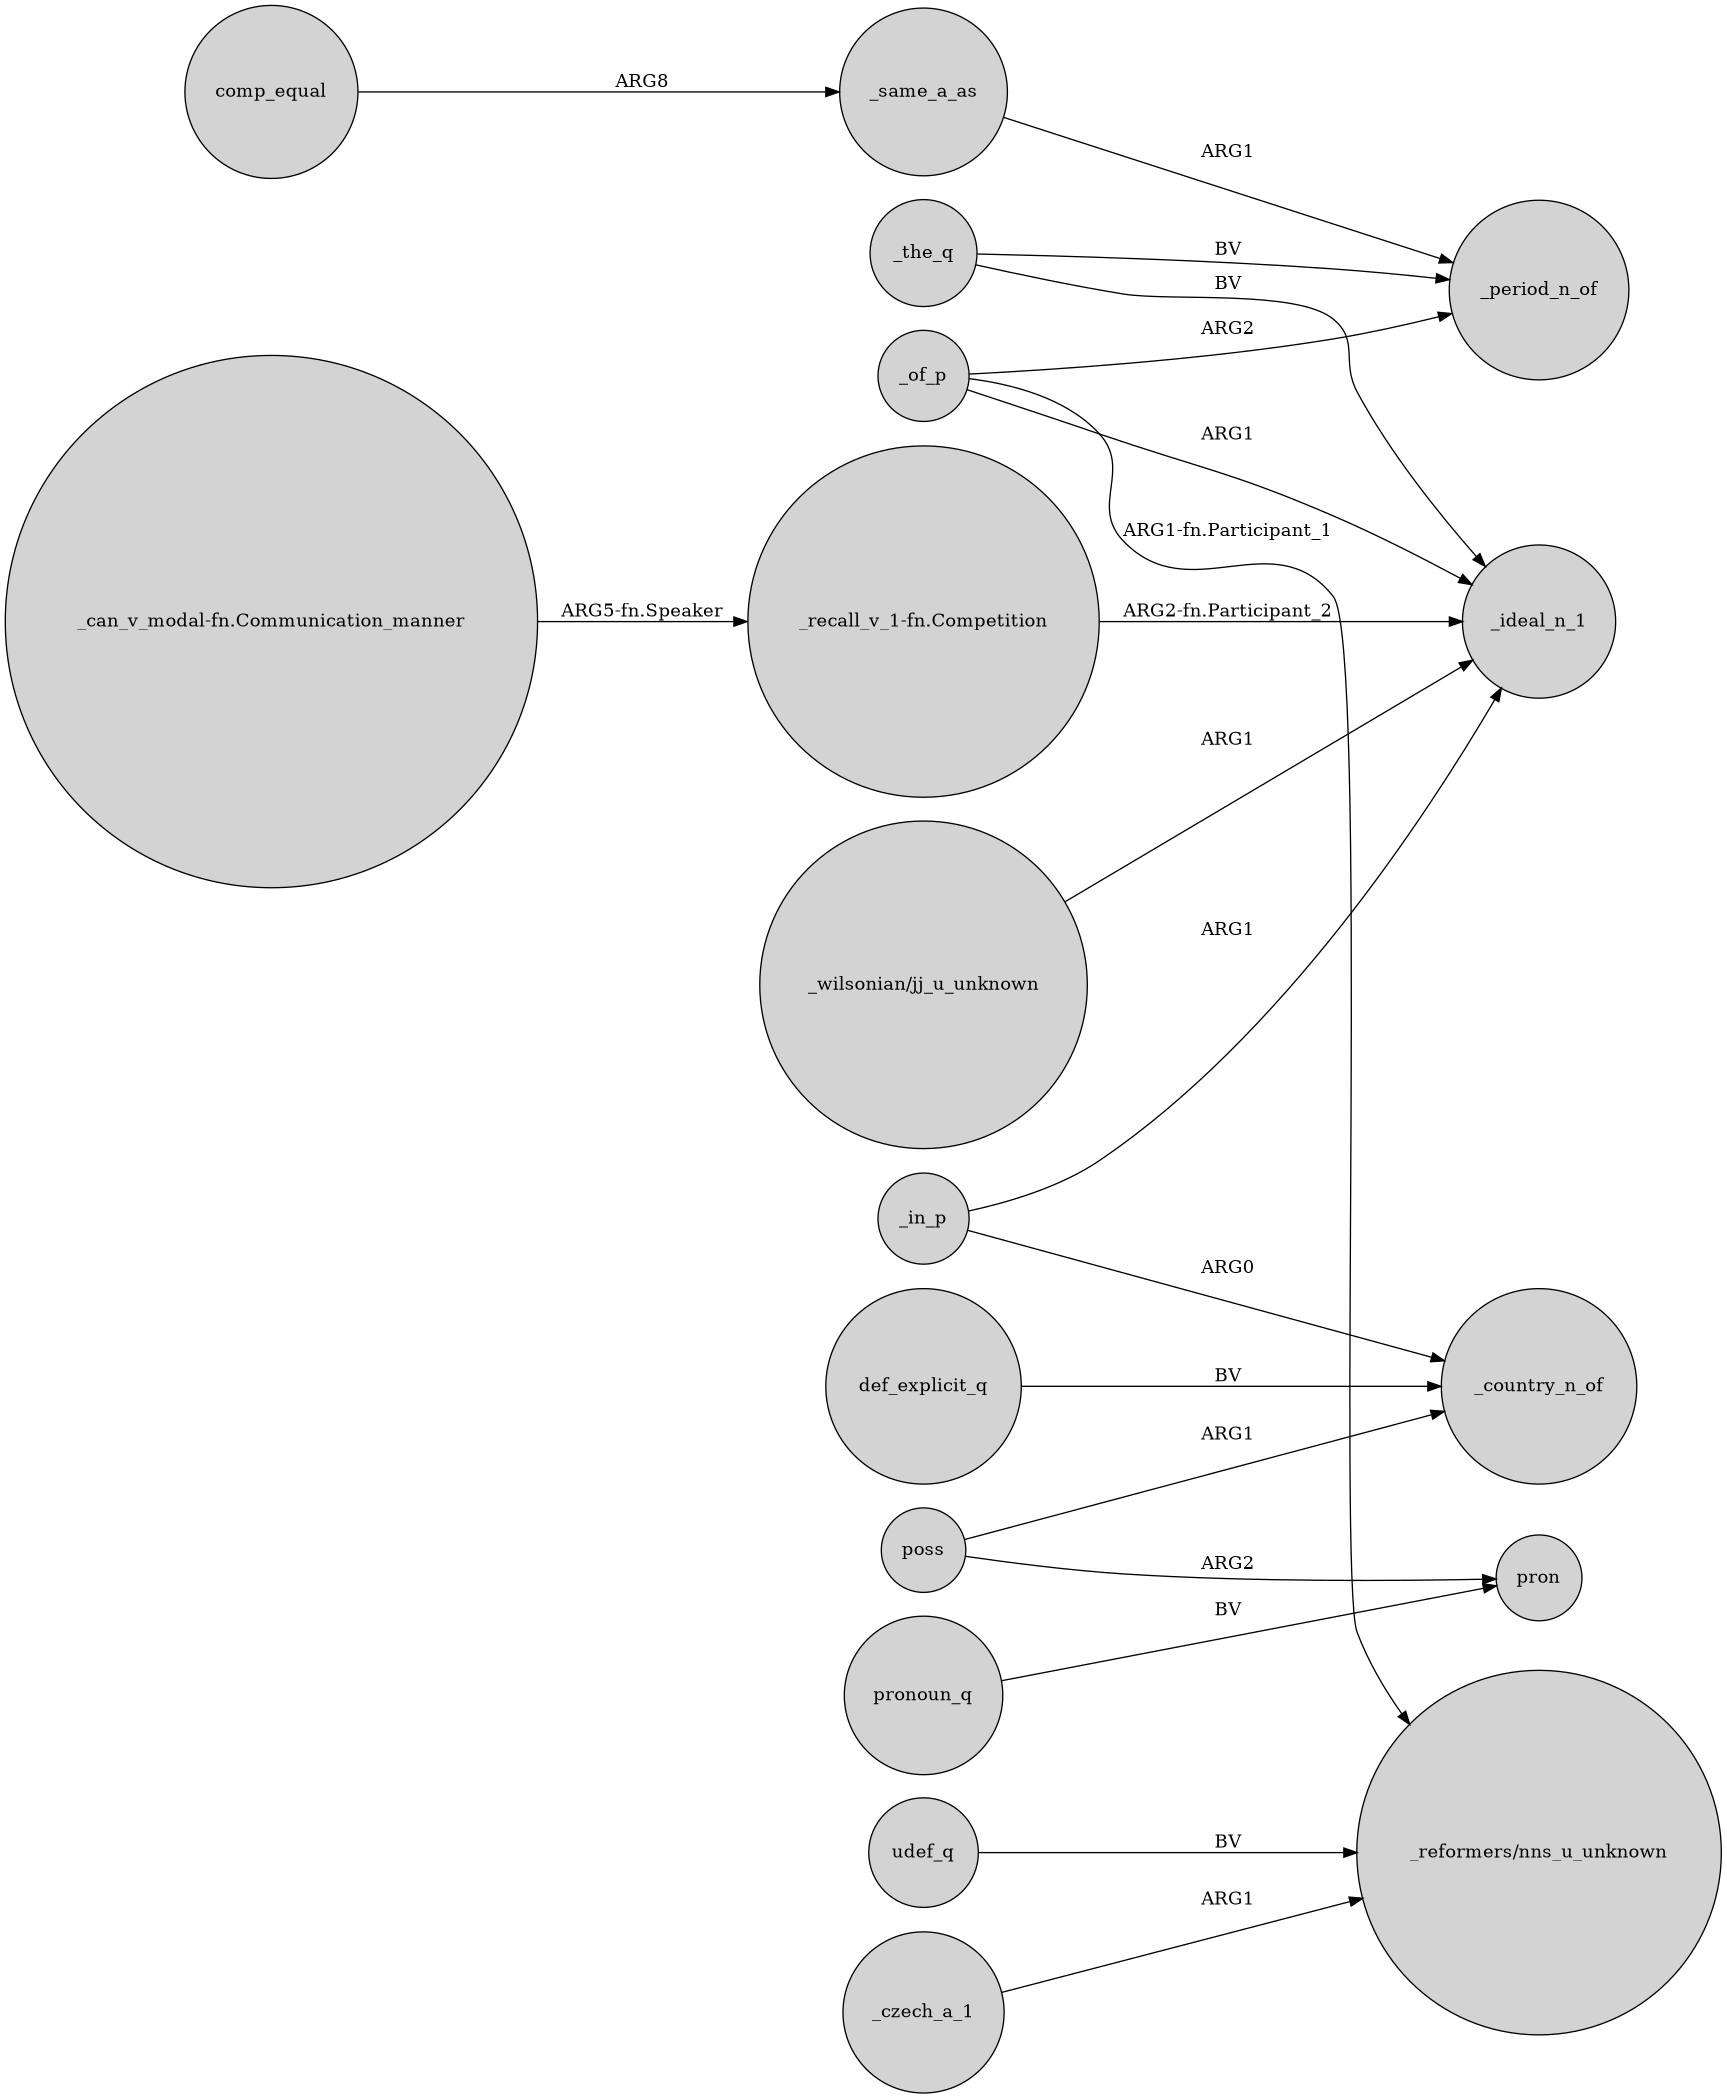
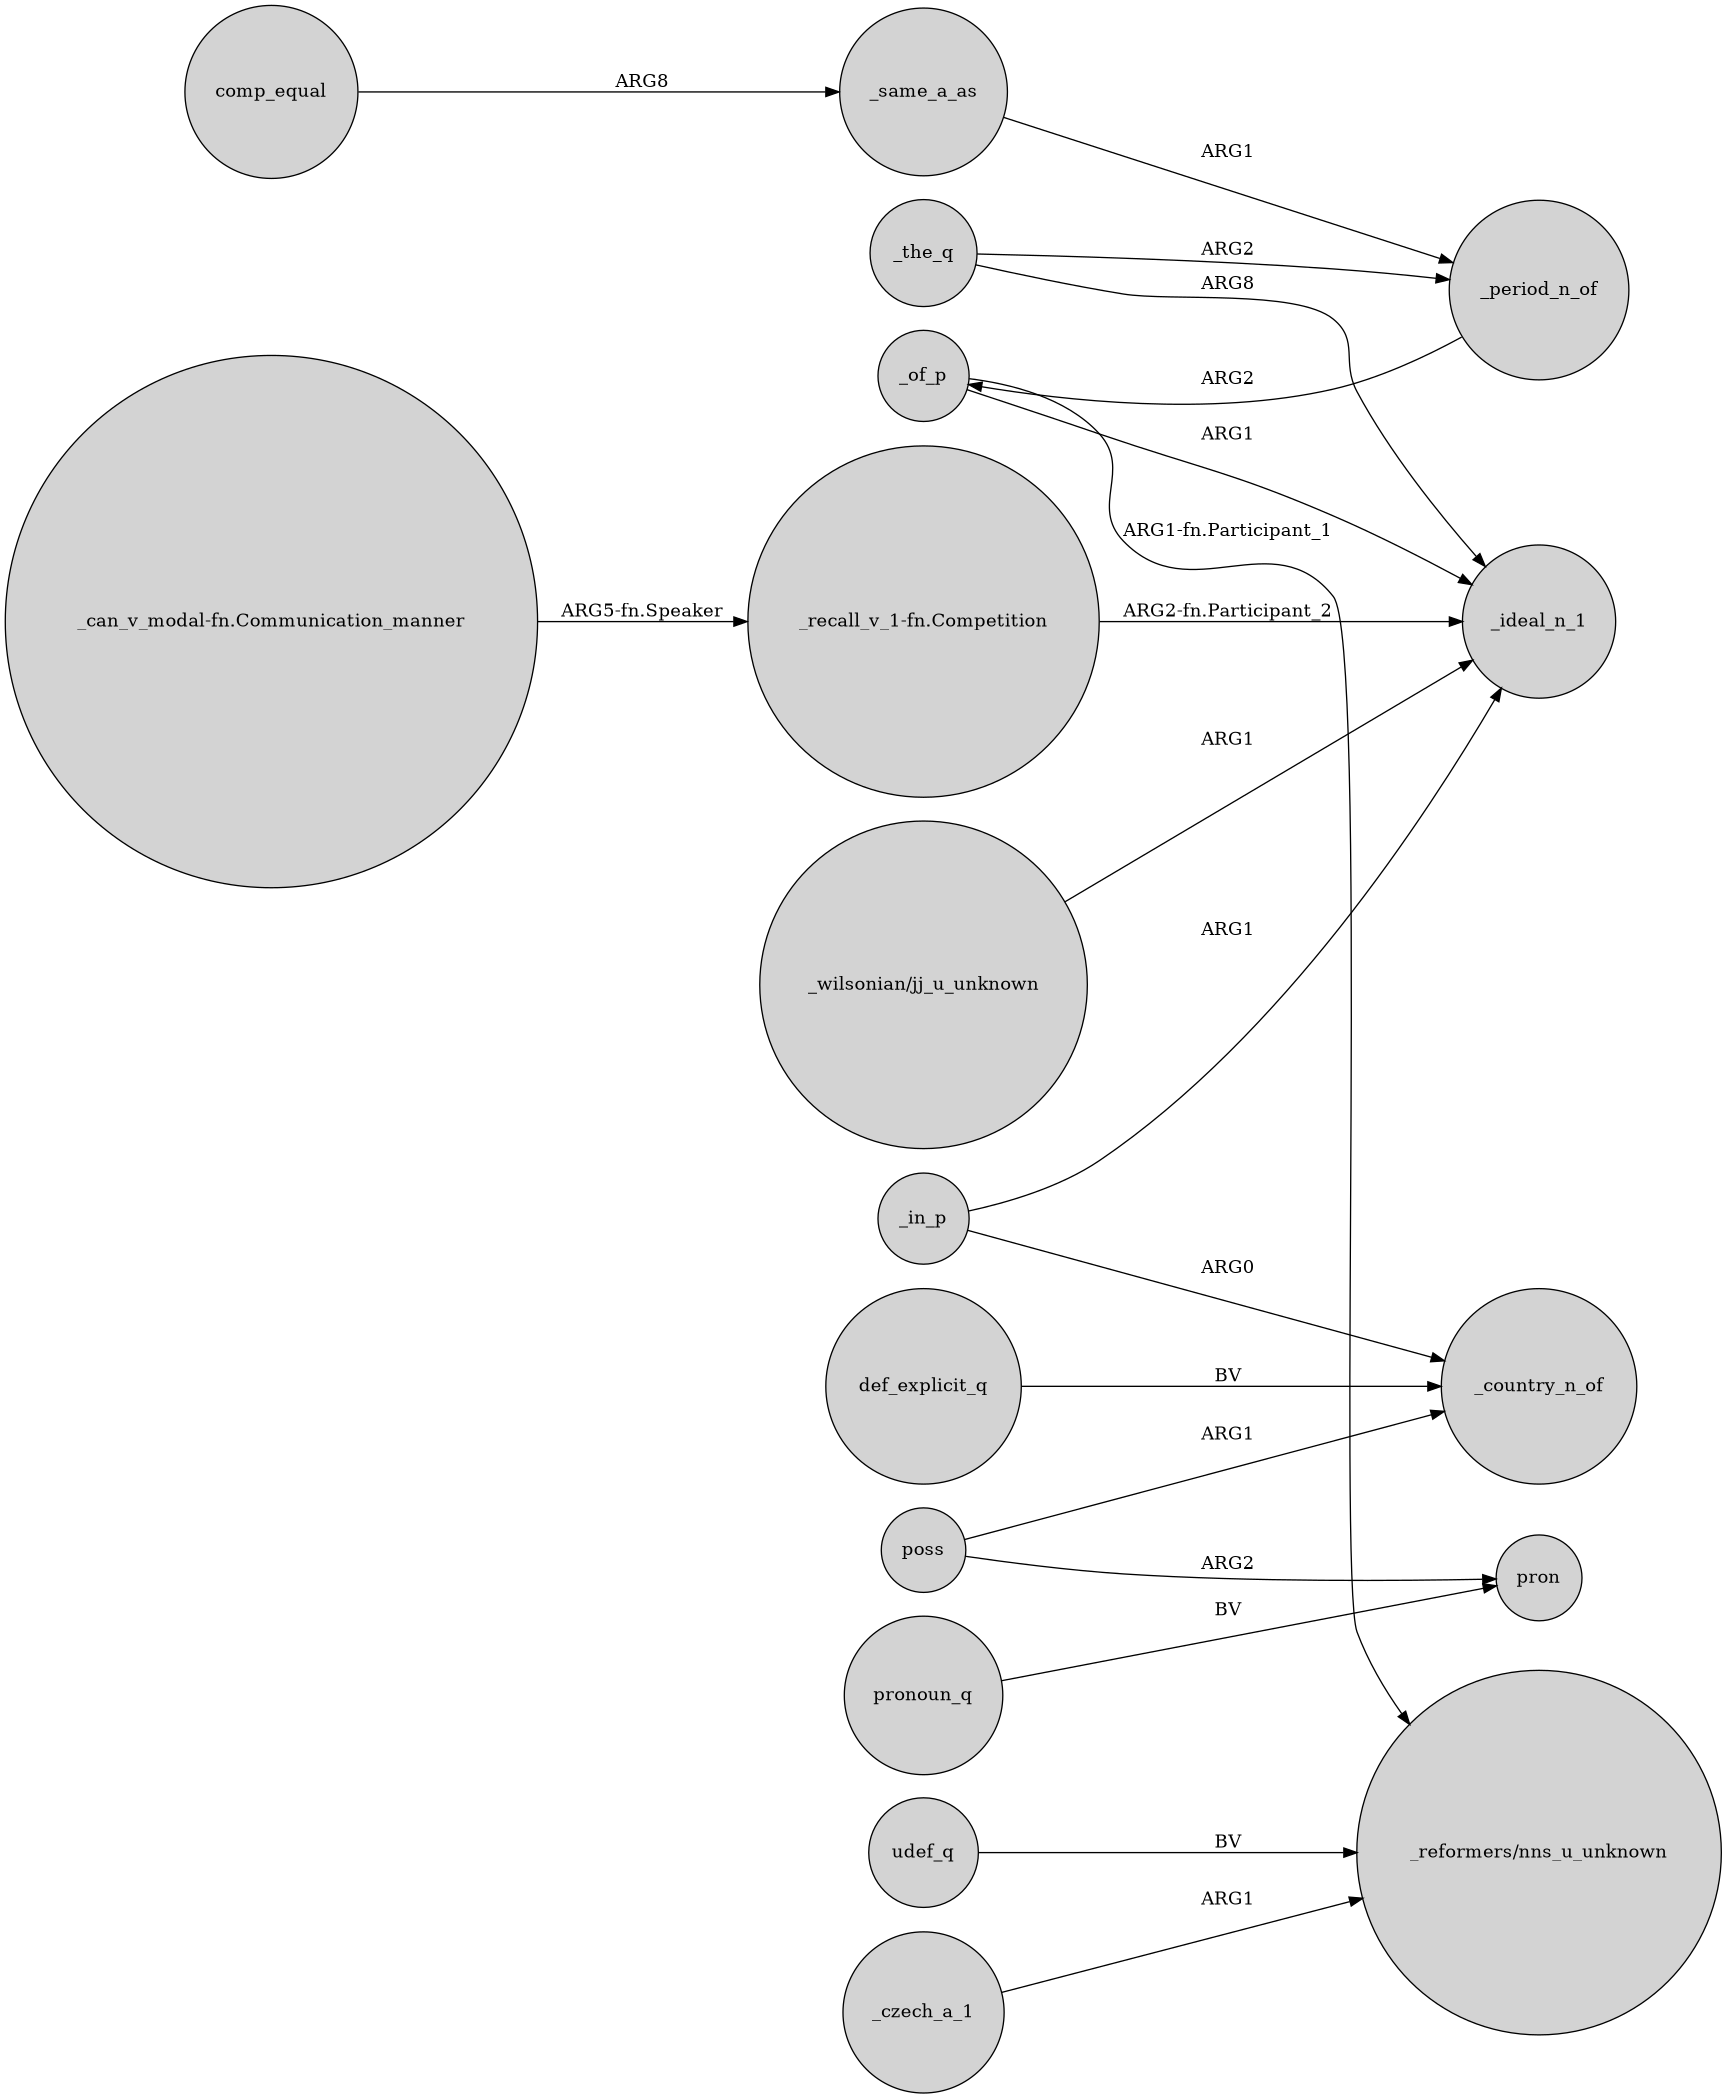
(1228, 250) -> (1228, 250)
(1228, 284) -> (1228, 284)
(1205, 356) -> (1227, 403)
